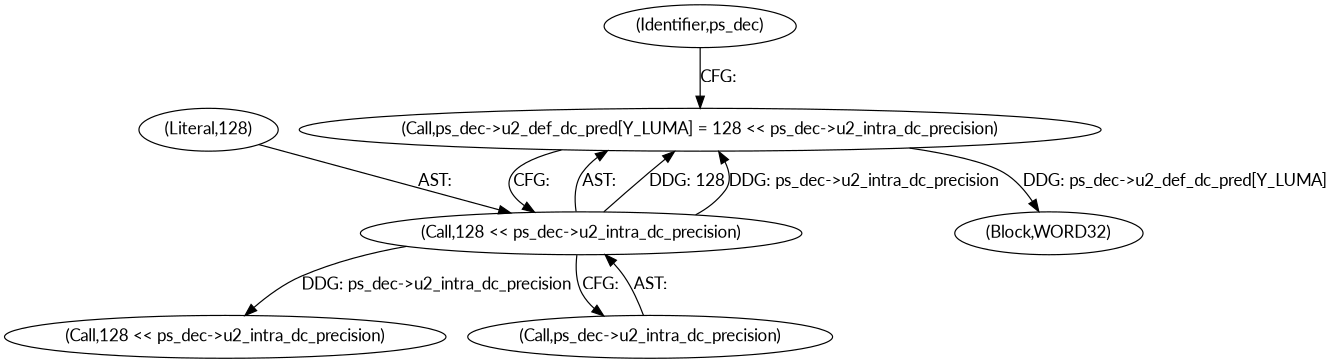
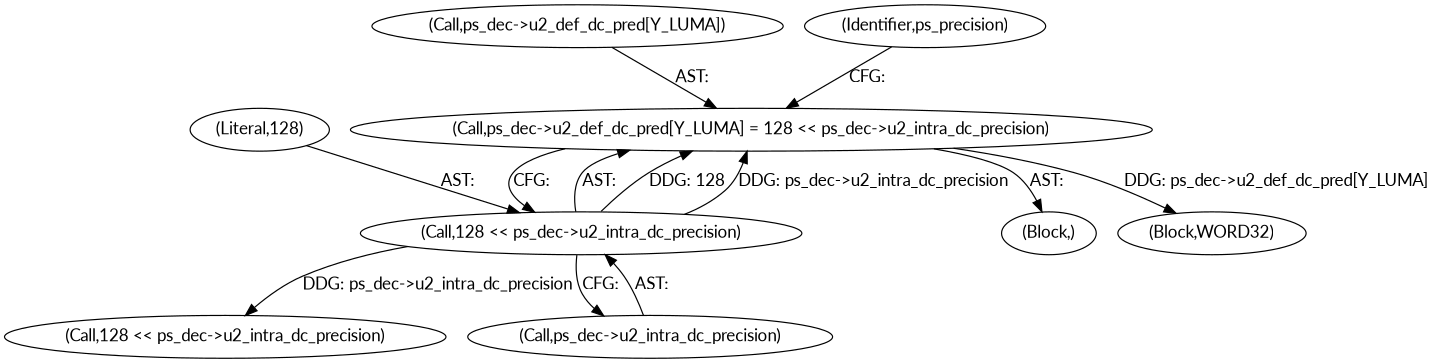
none -> (578, 26)
(700, 26) -> (925, 26)
none -> (1049, 233)
